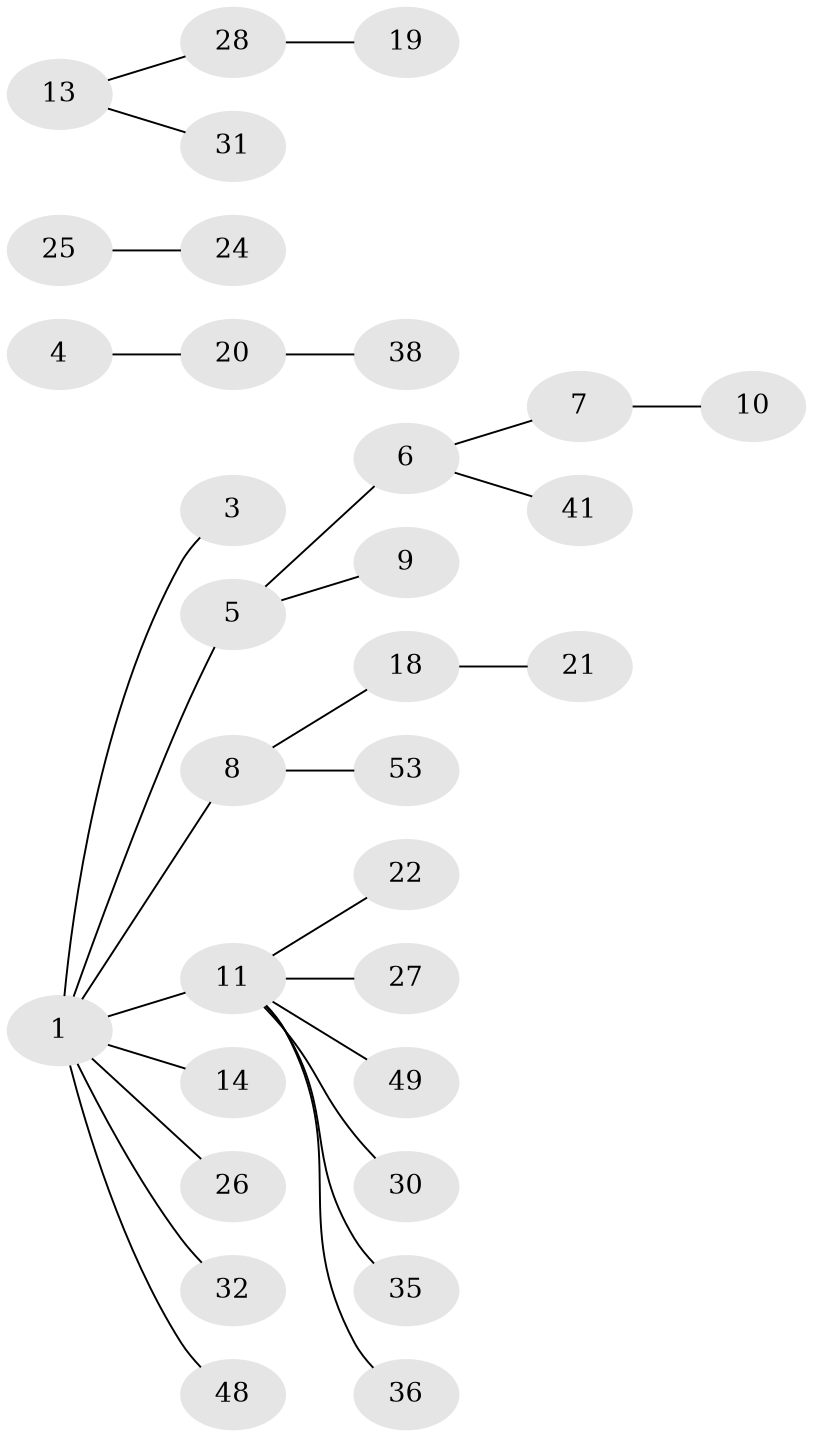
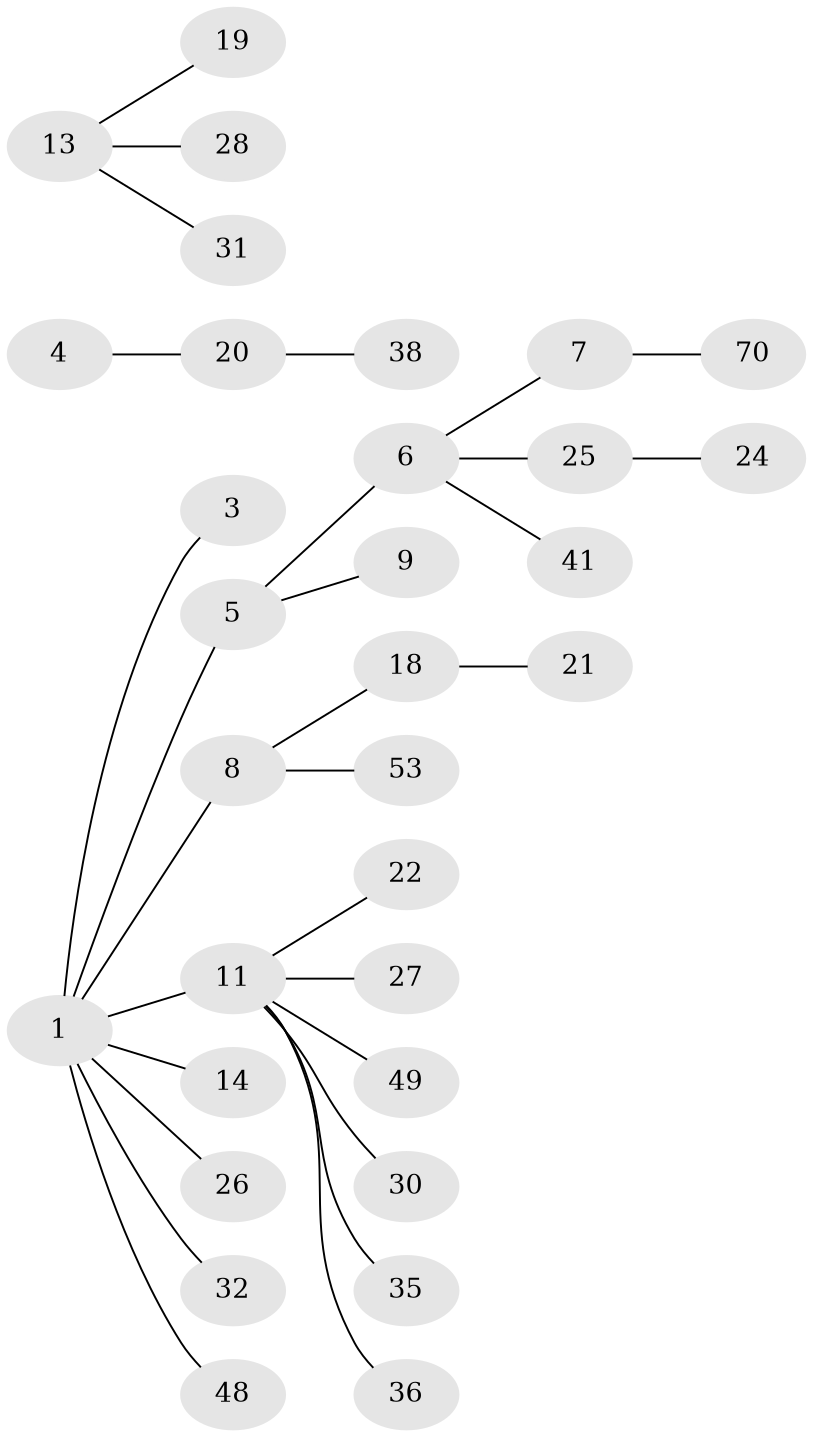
(320, 42) -> (146, 94)
(753, 406) -> (753, 354)
none -> (493, 458)
